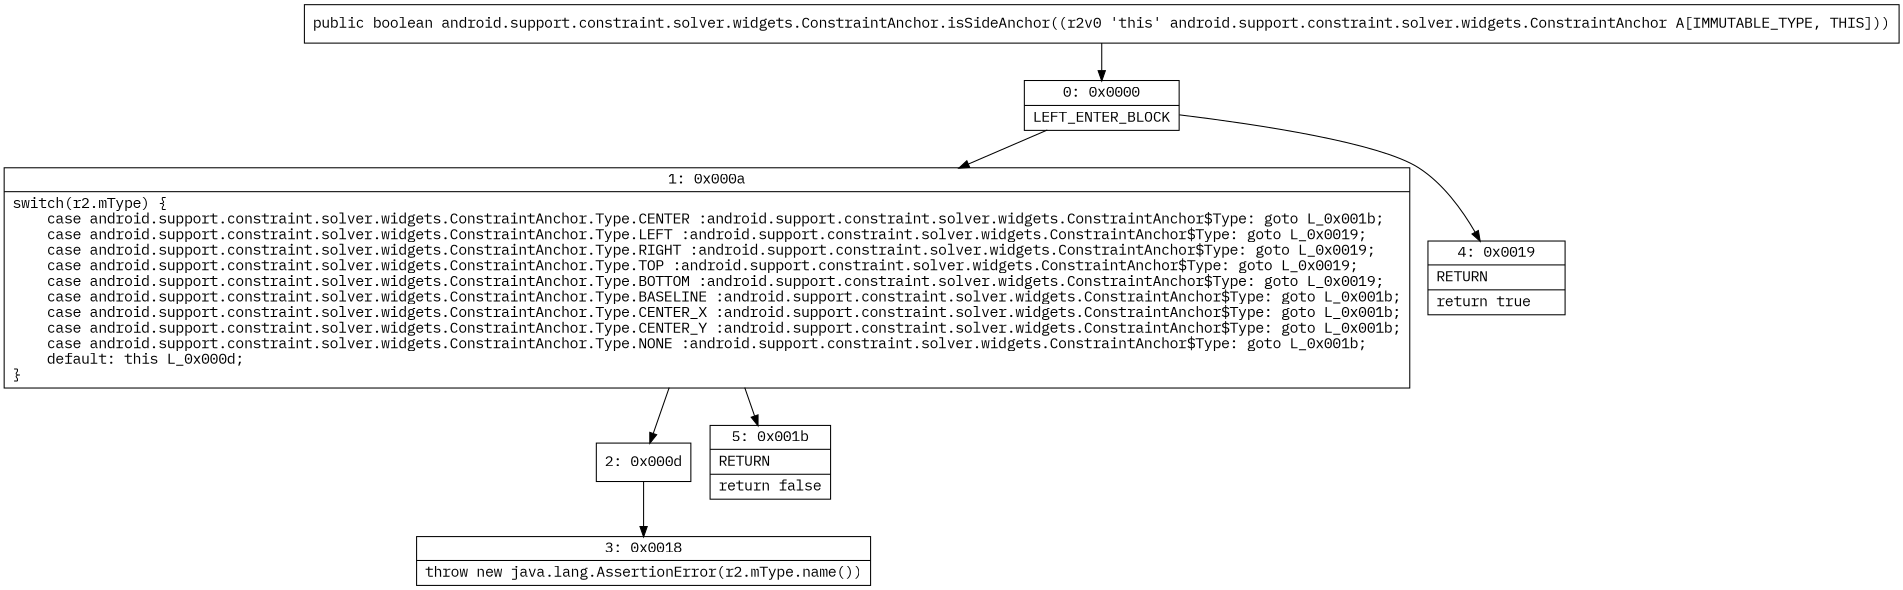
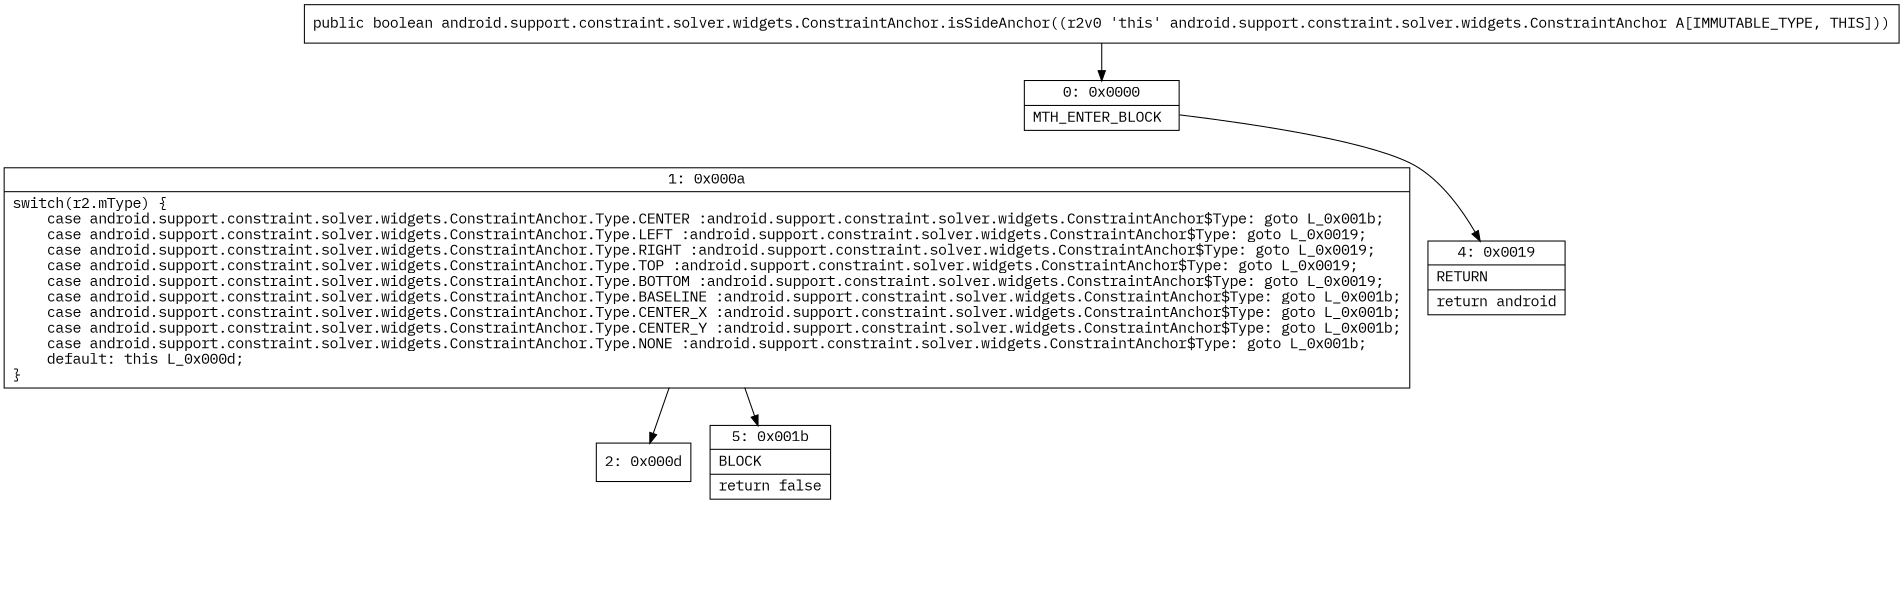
(1102, 117) -> (1097, 117)
(1008, 147) -> none
(1484, 302) -> (1497, 302)
(744, 461) -> (740, 461)
(644, 561) -> none
